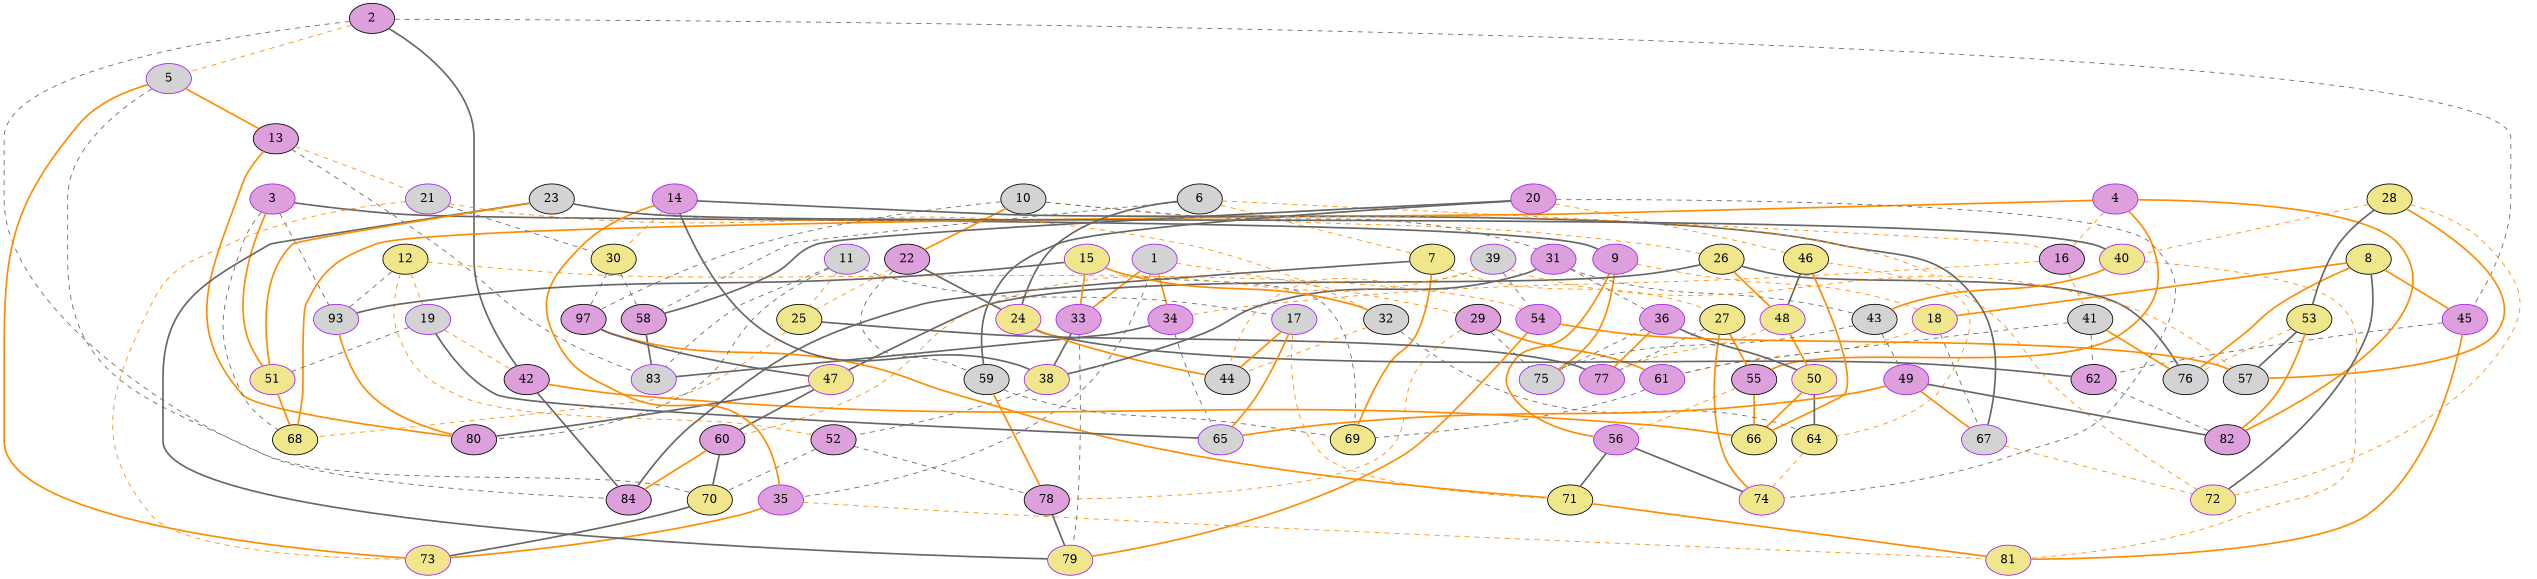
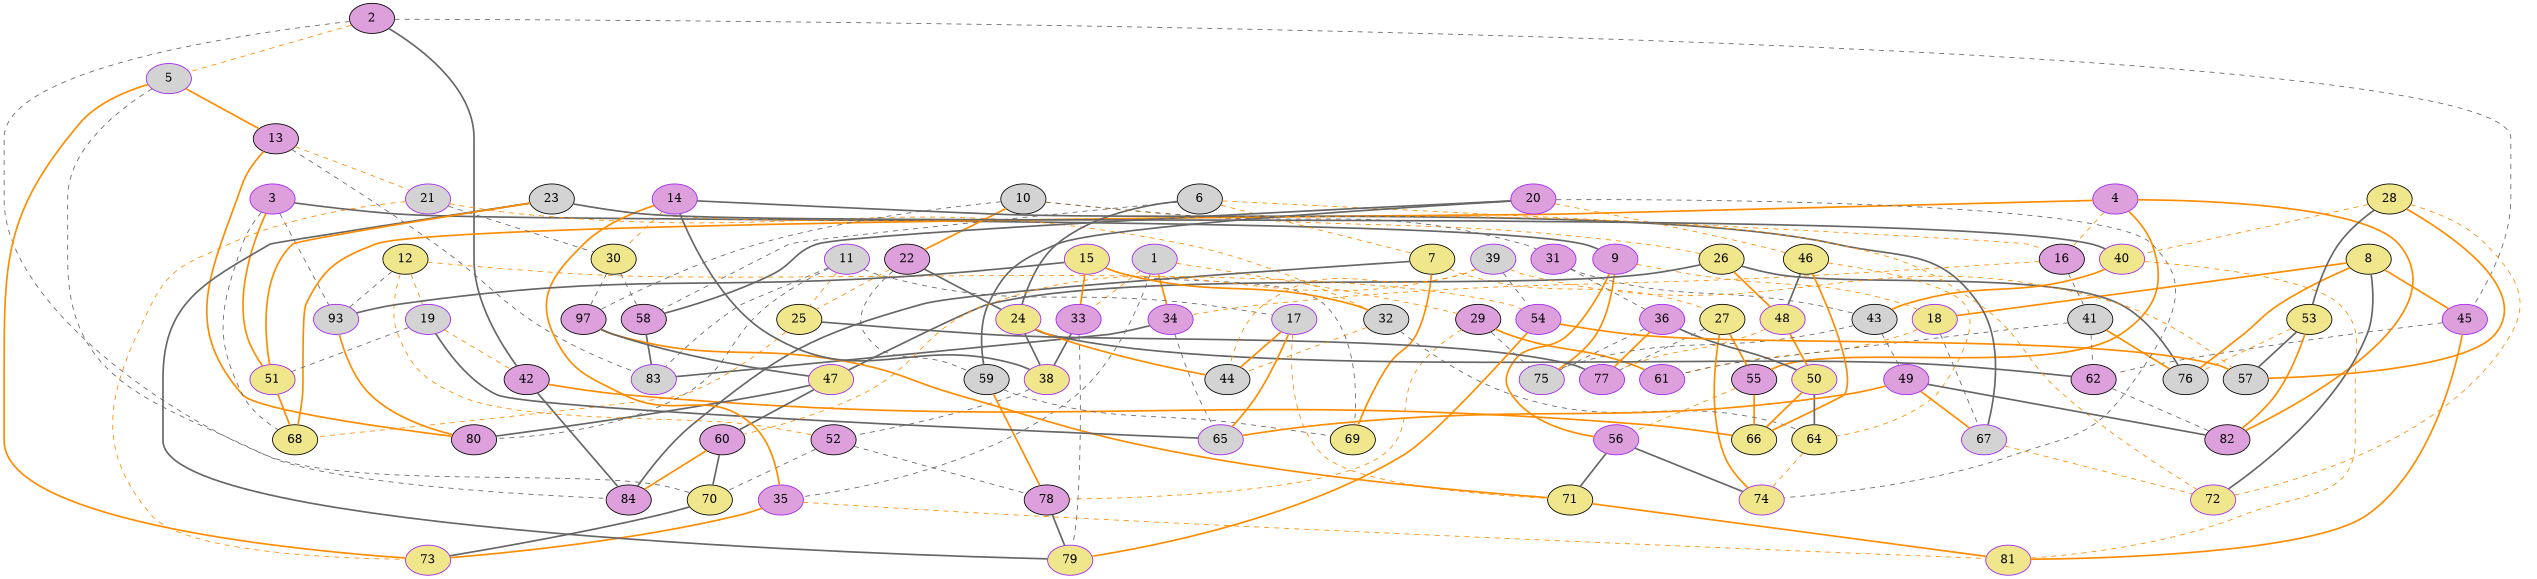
(2074, 286) -> (2074, 286)
(1117, 289) -> (1117, 289)
(1228, 321) -> (1032, 349)
(1512, 422) -> none
